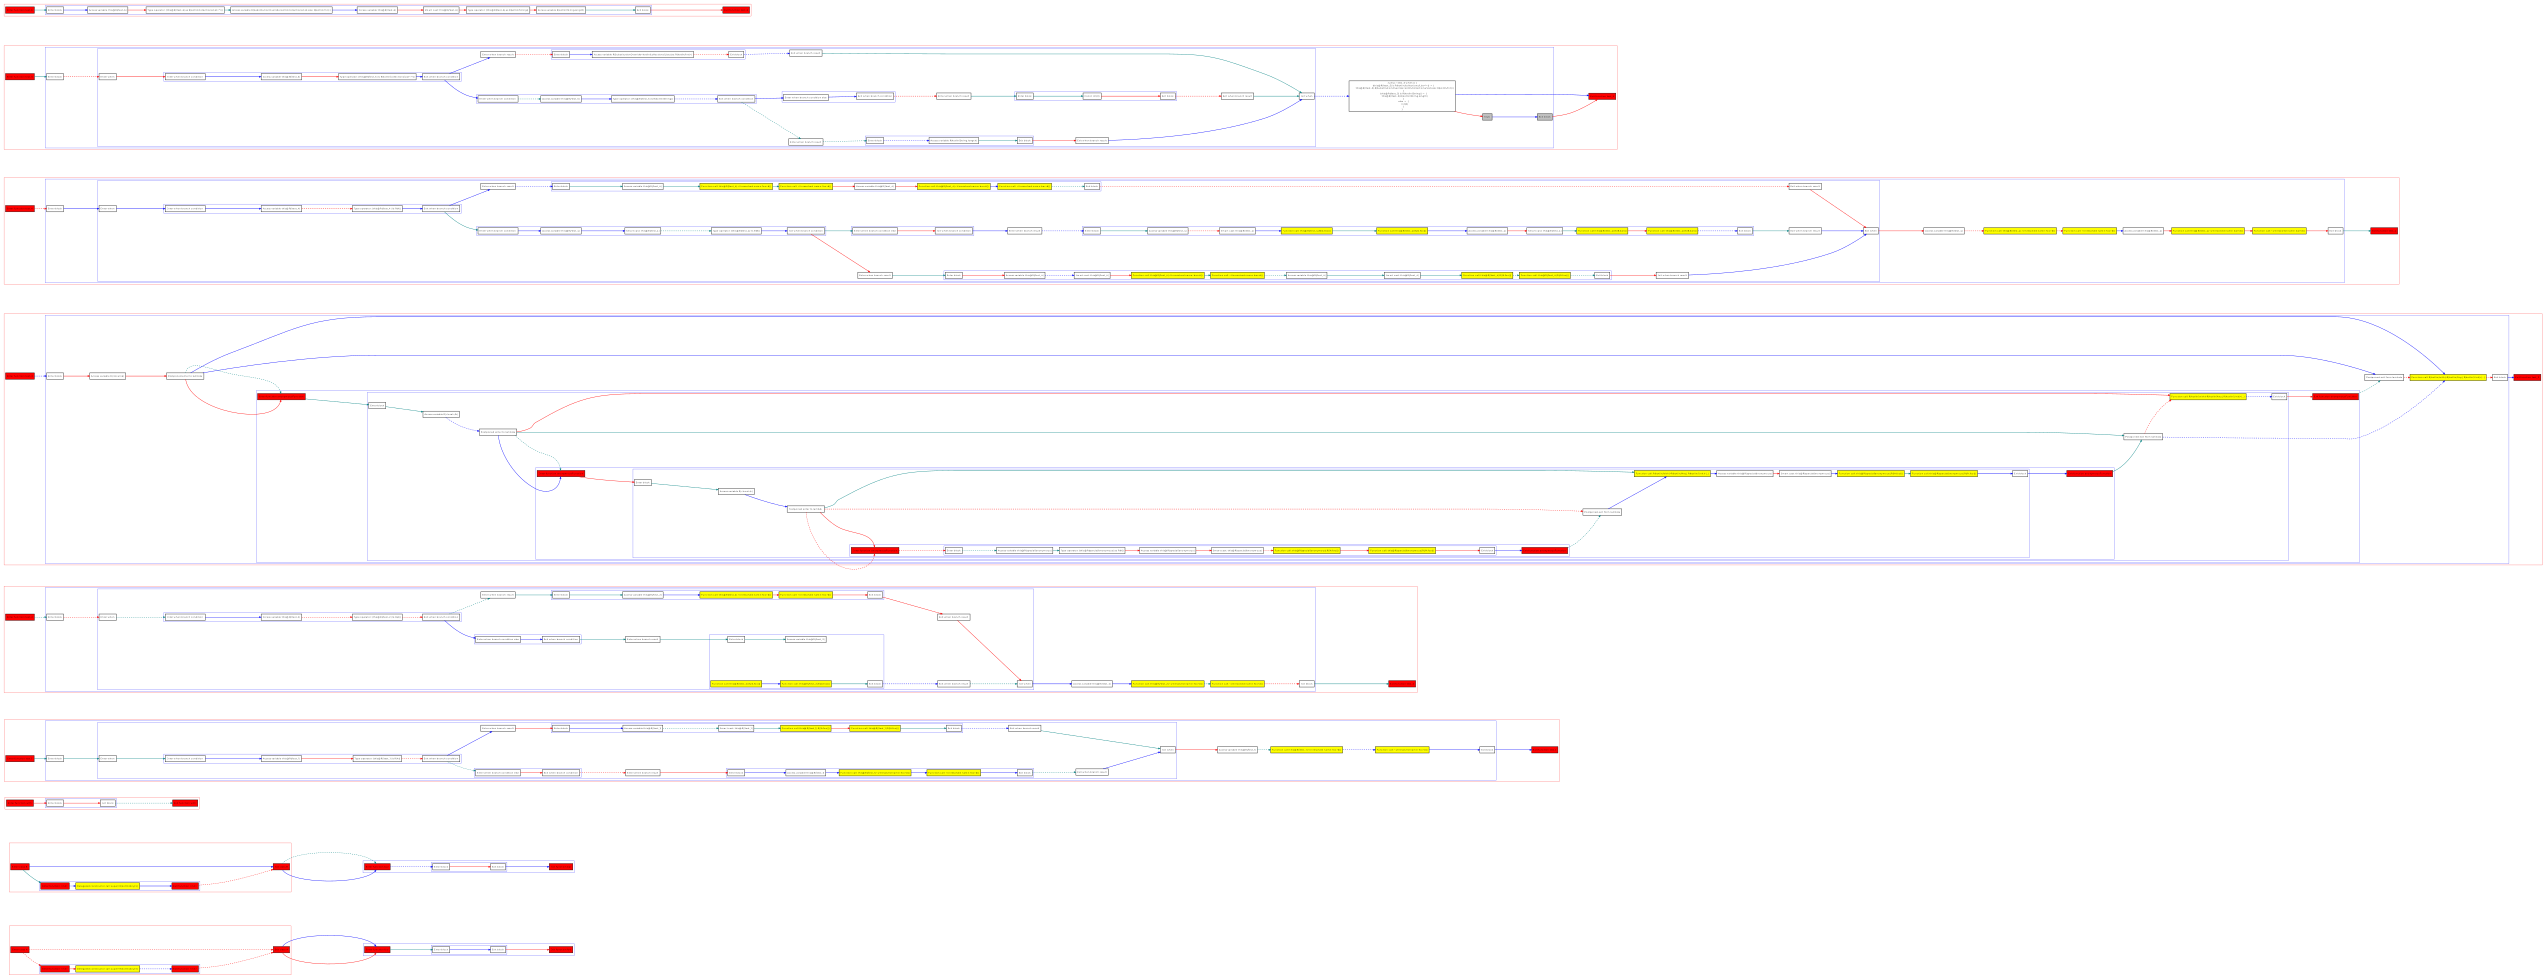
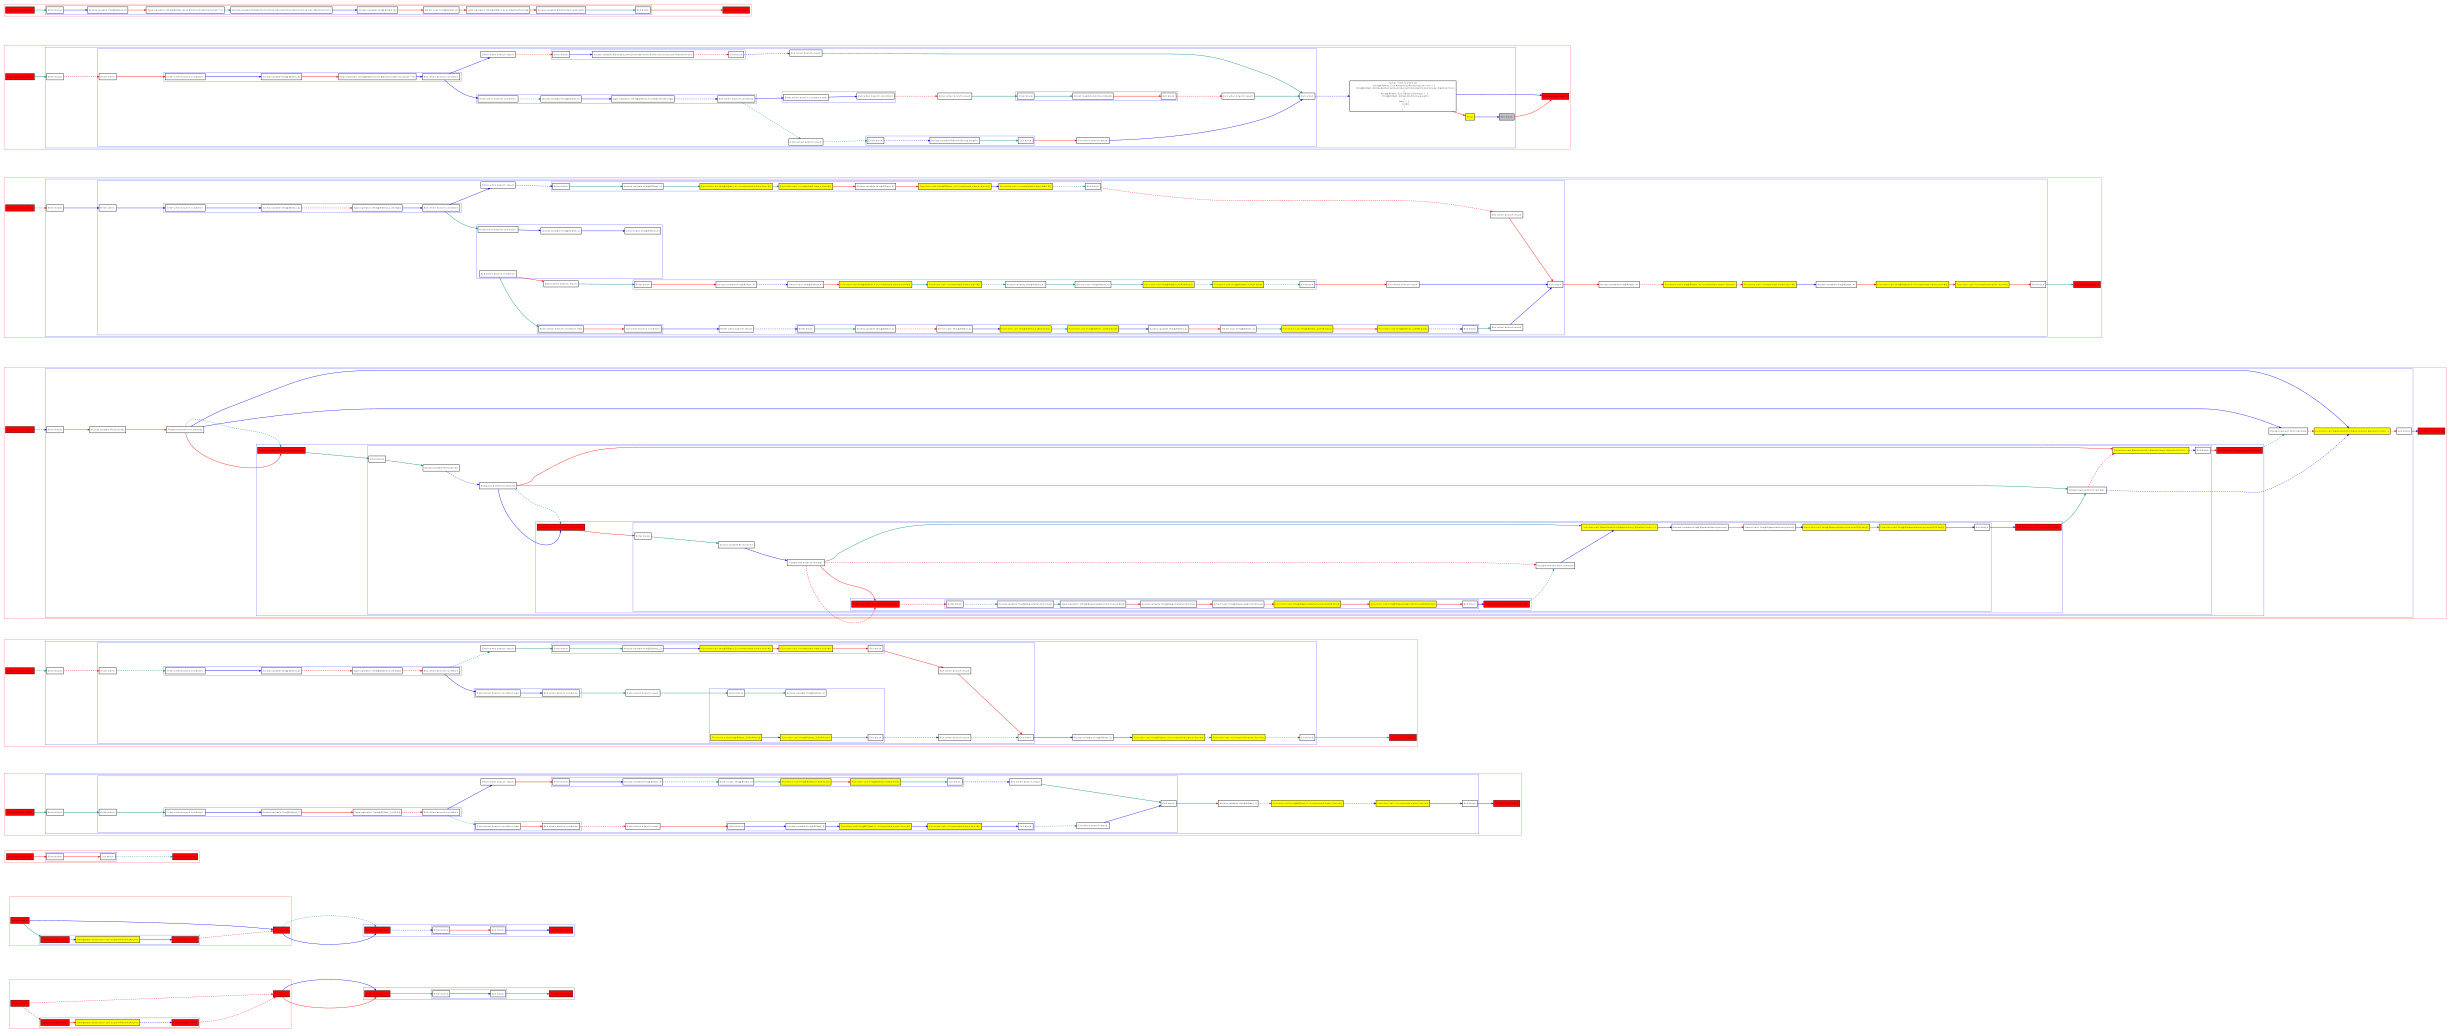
(1092, 96) -> (1093, 96)
(1487, 117) -> (1470, 117)
(736, 231) -> none
